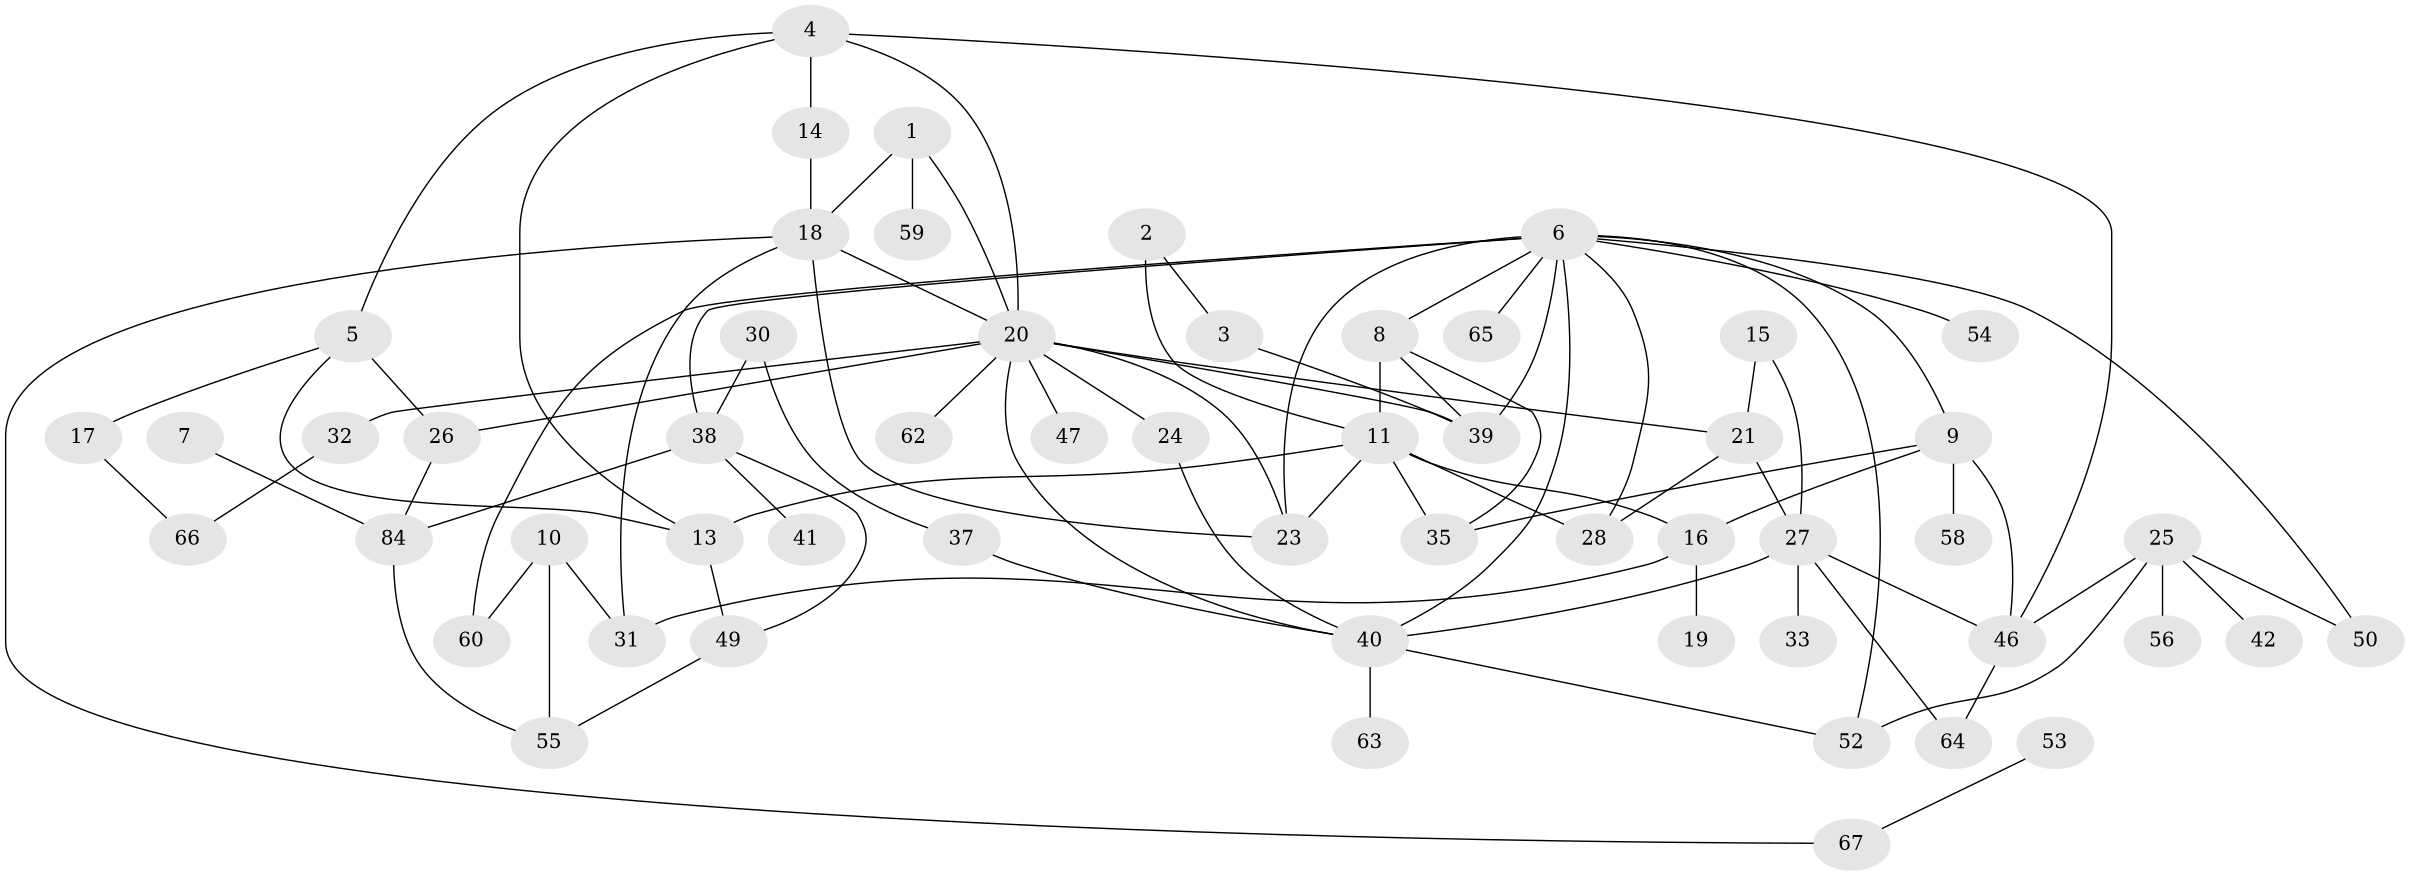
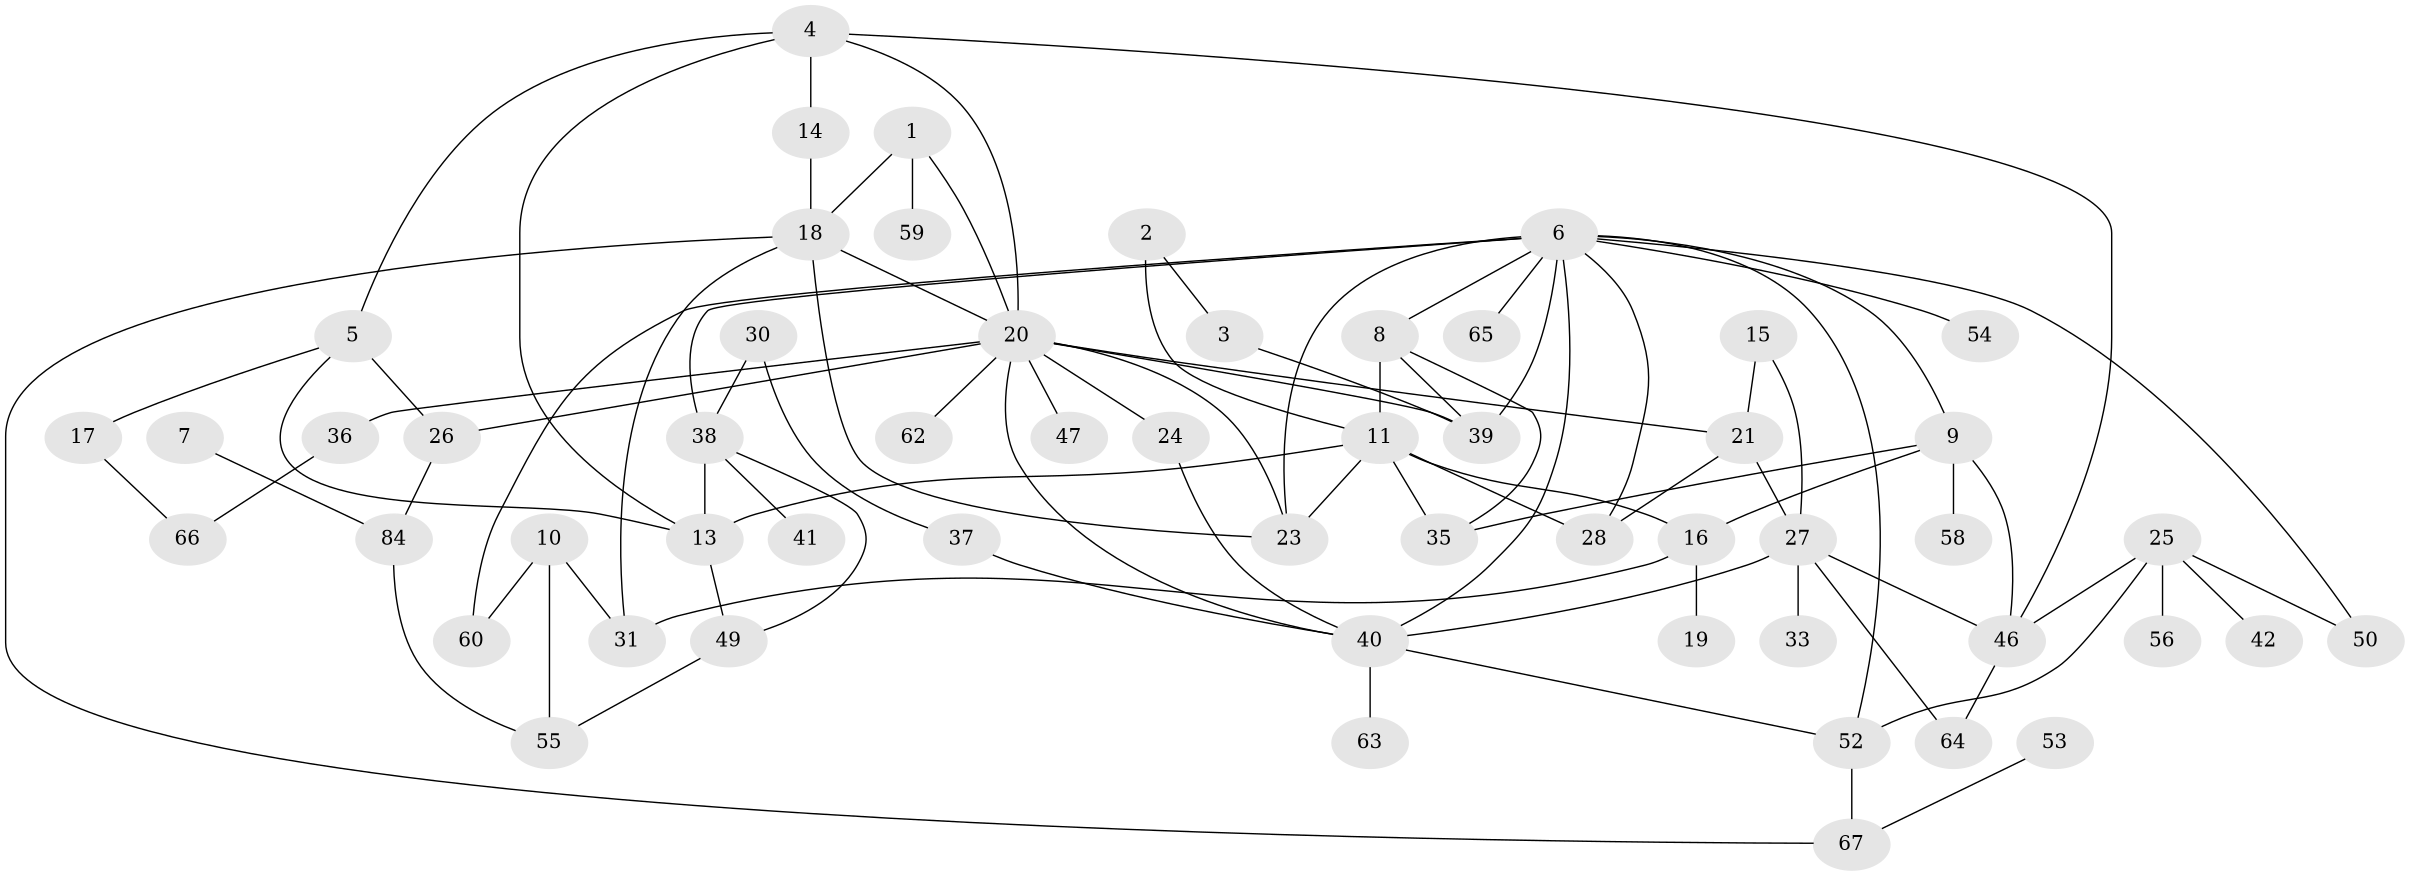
(340, 438) -> (340, 438)
(549, 489) -> (705, 489)
none -> (1852, 794)
